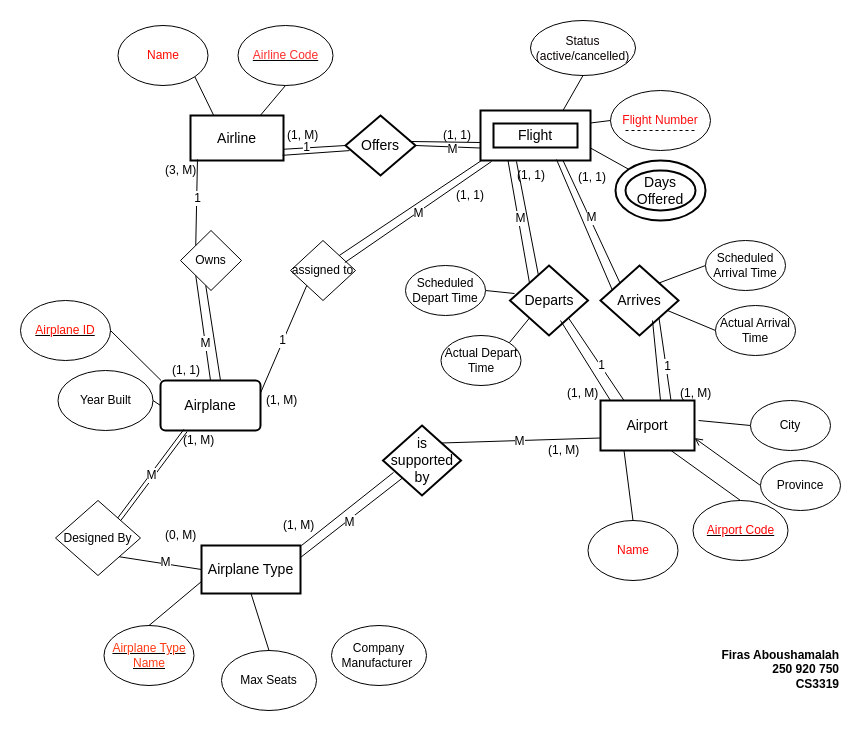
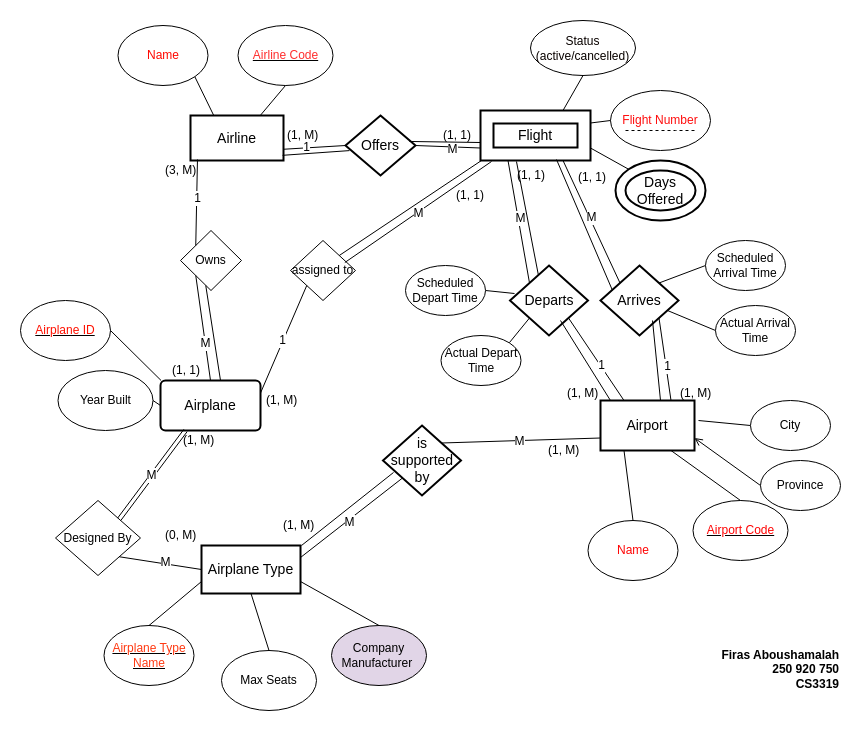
none -> (340, 604)
(379, 656) -> (379, 656)
